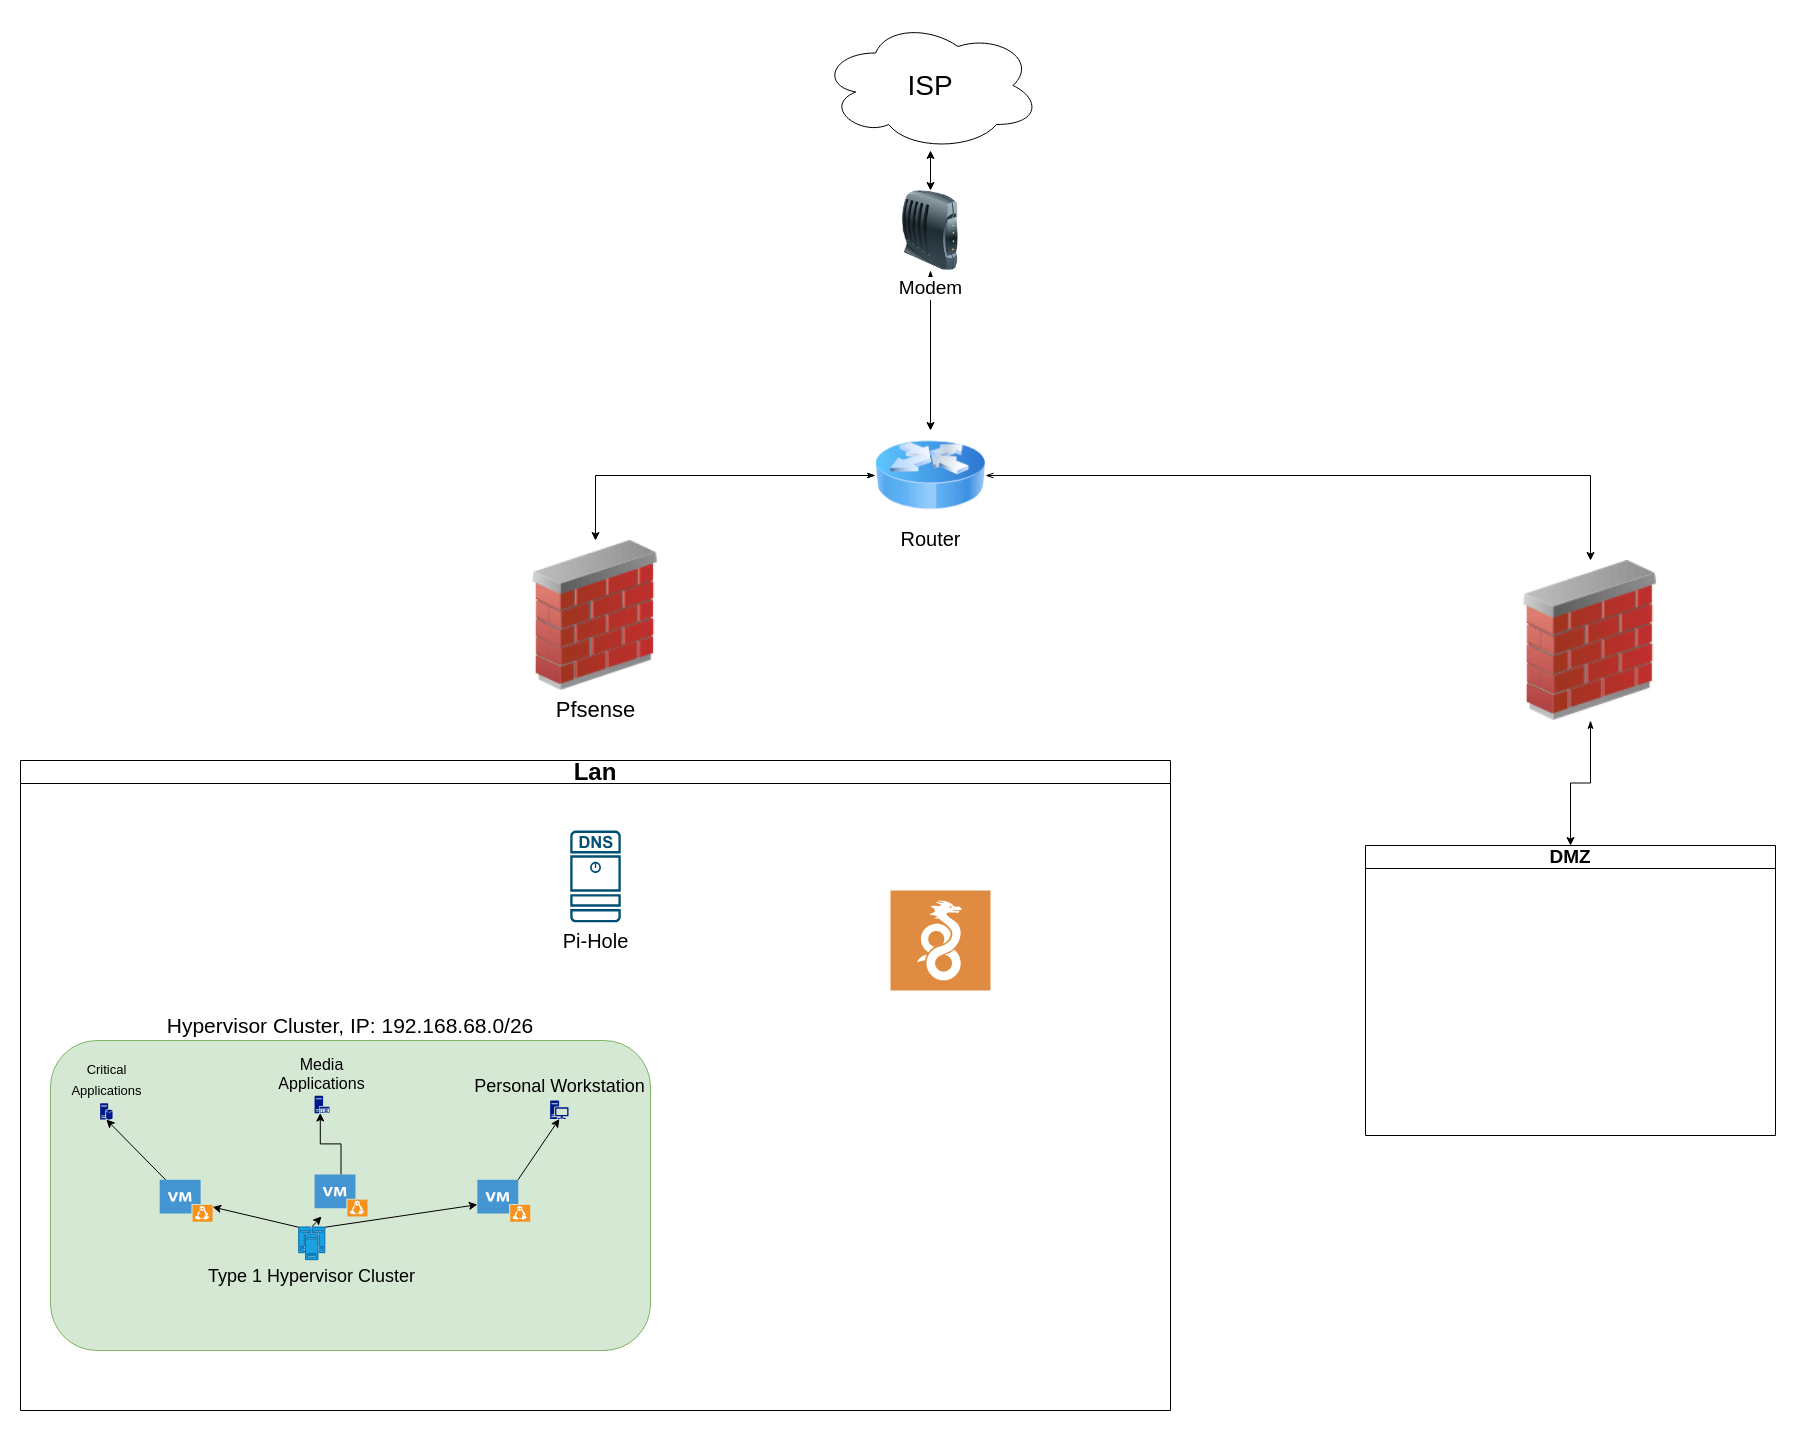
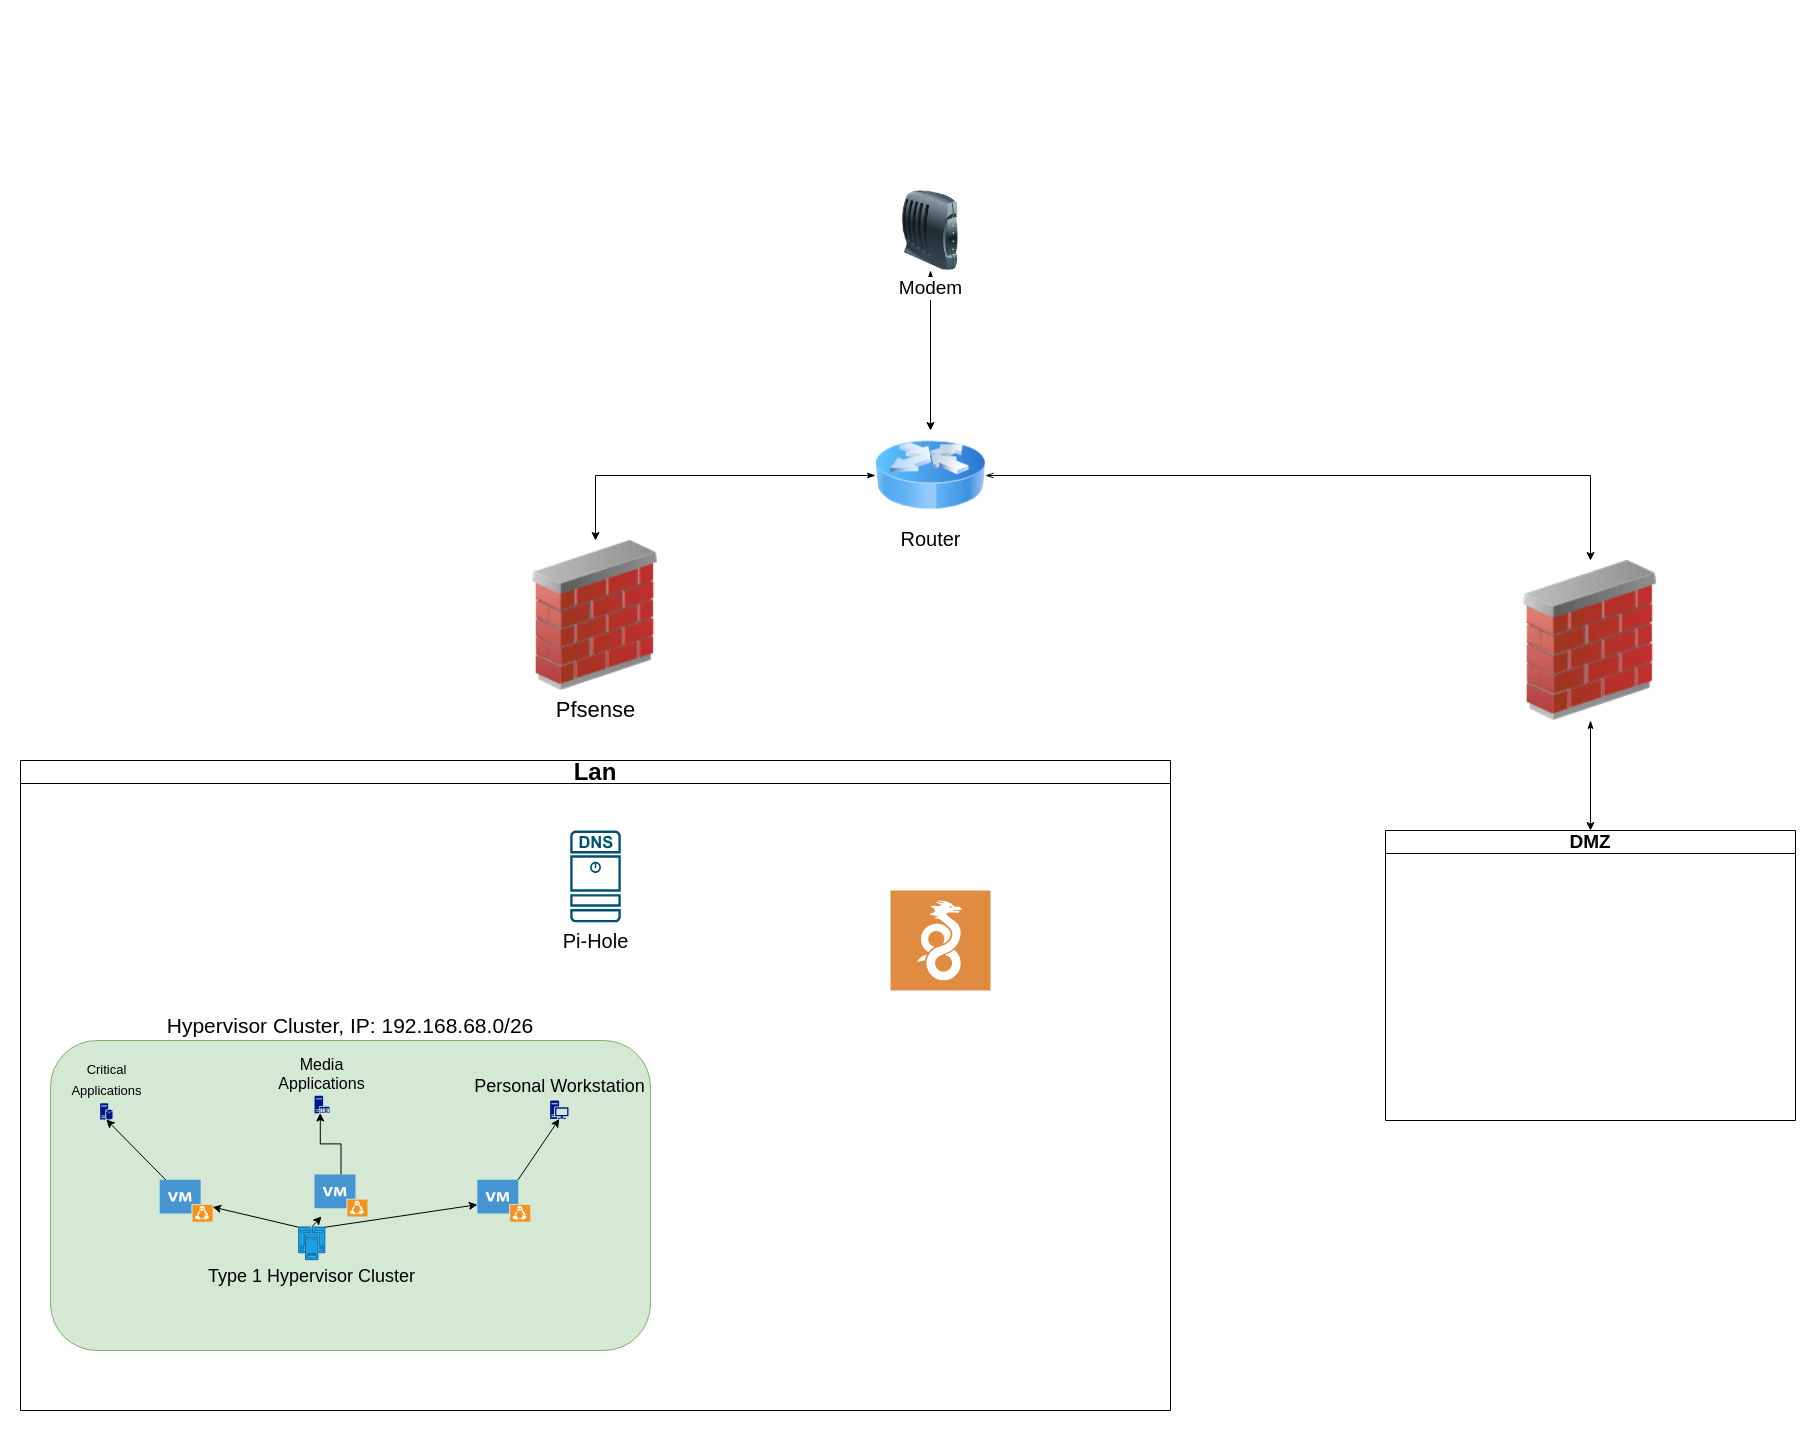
(931, 86) -> none
(931, 170) -> none
(1571, 991) -> (1591, 976)
